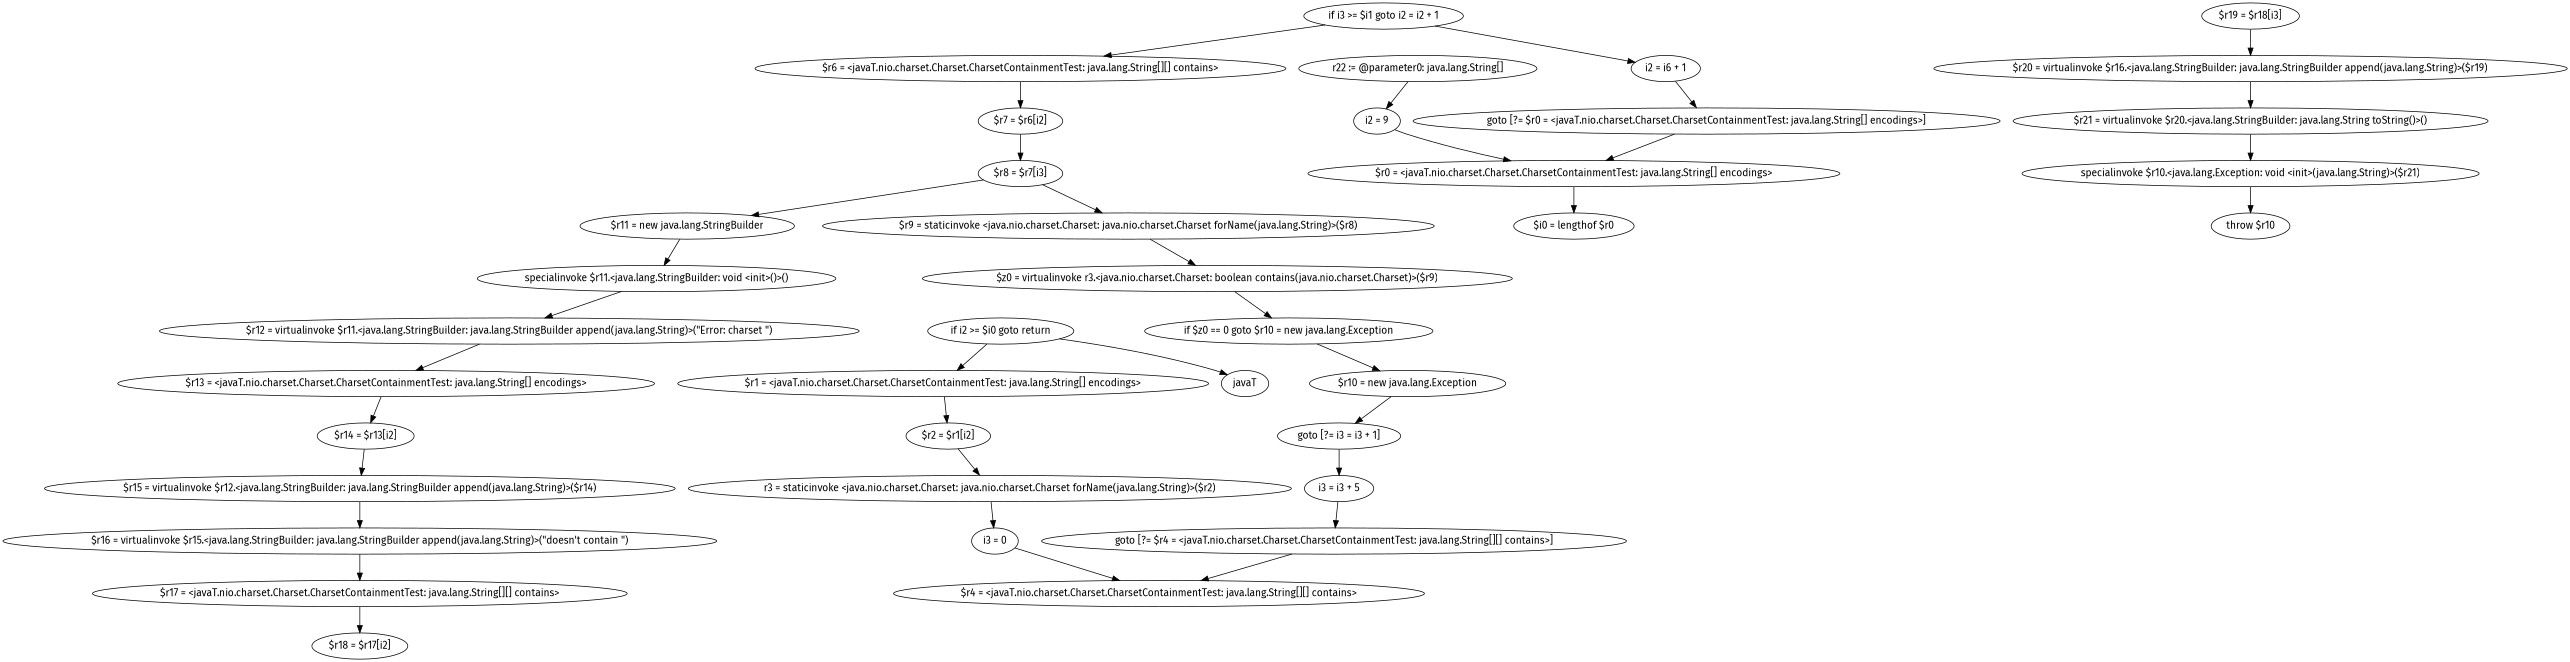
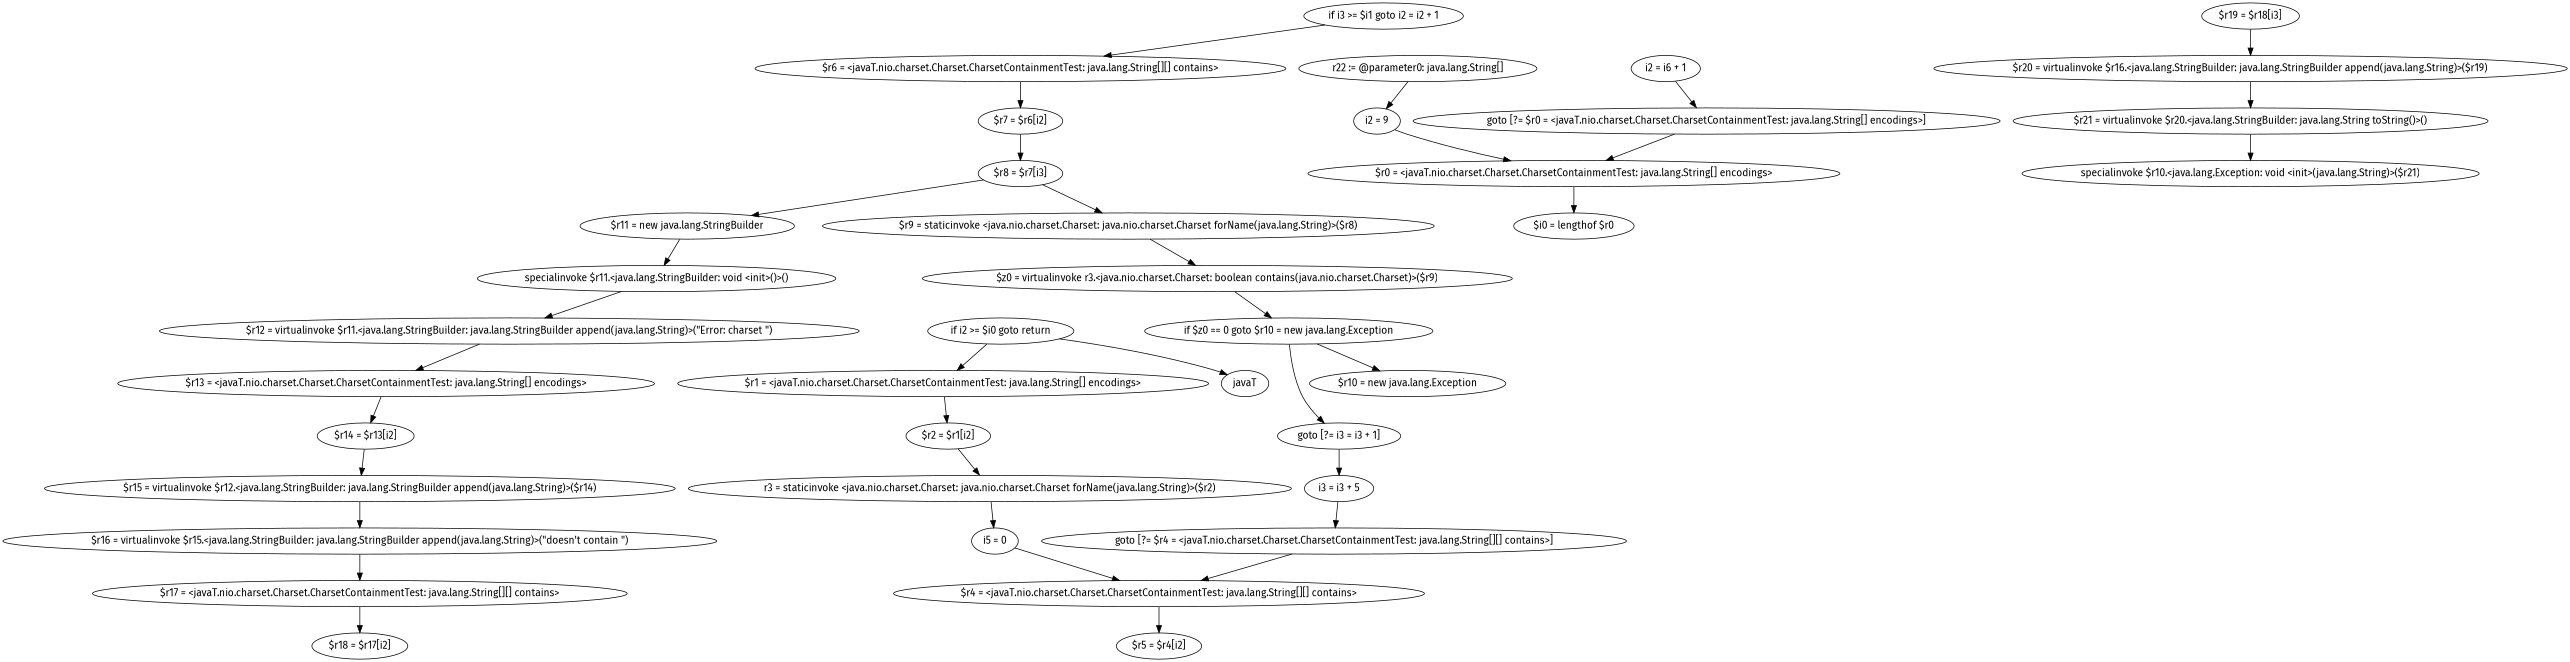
(1531, 44) -> none
(2251, 226) -> none
(1376, 408) -> (1297, 384)
(995, 541) -> (995, 541)
none -> (1159, 646)
